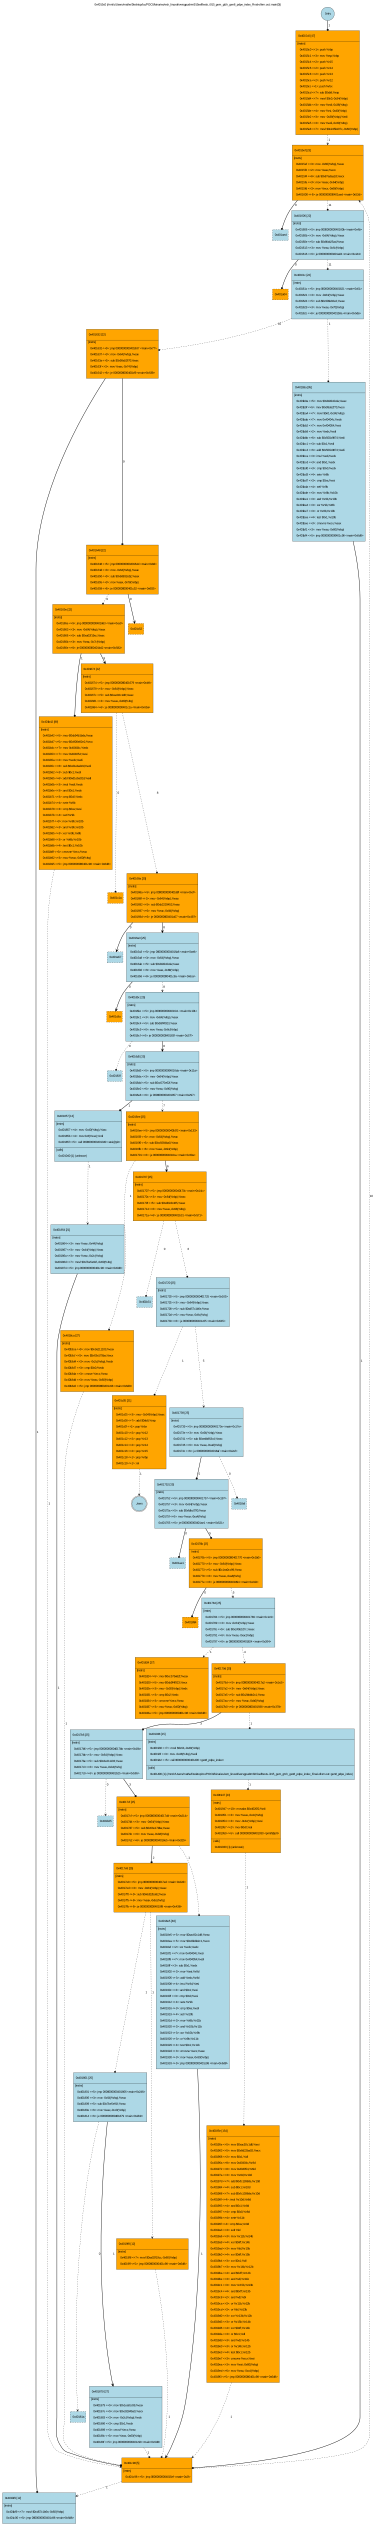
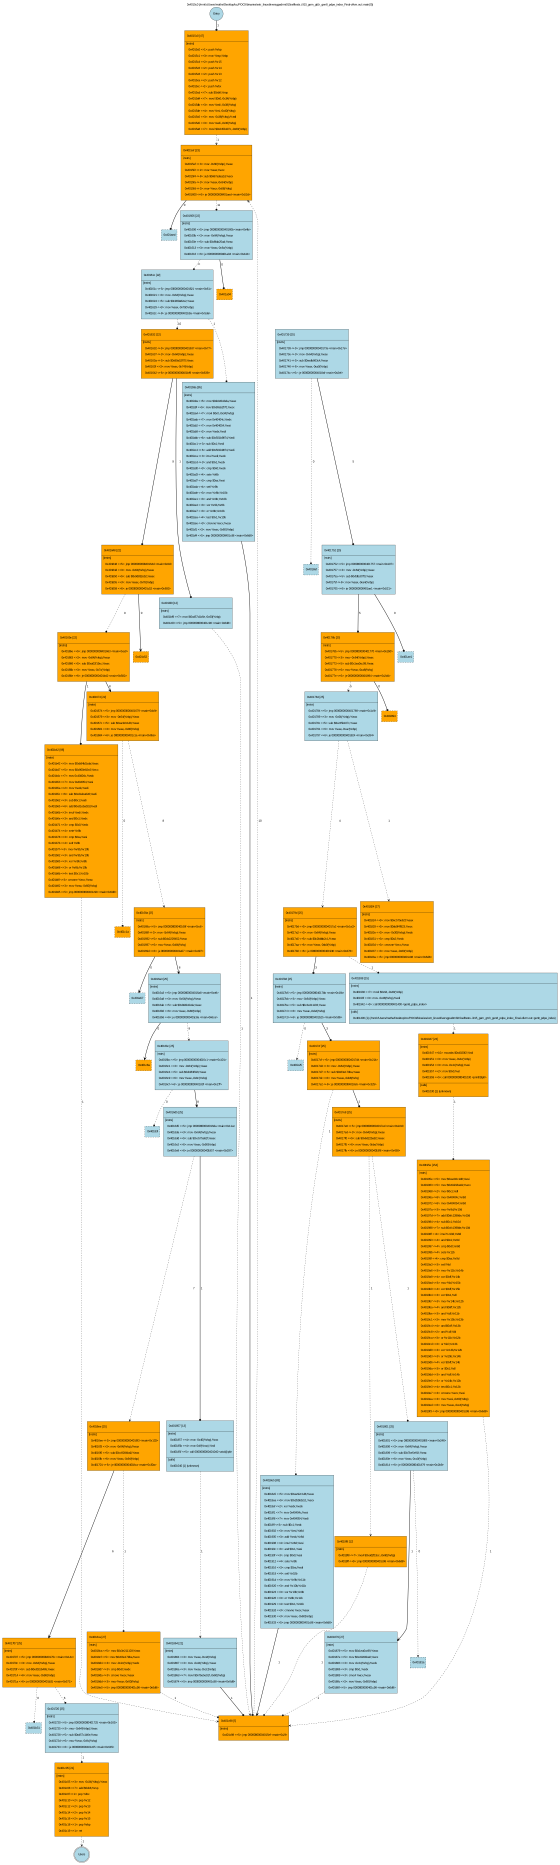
(140, 792) -> (146, 823)
(199, 1366) -> none
(100, 2489) -> (239, 1167)
